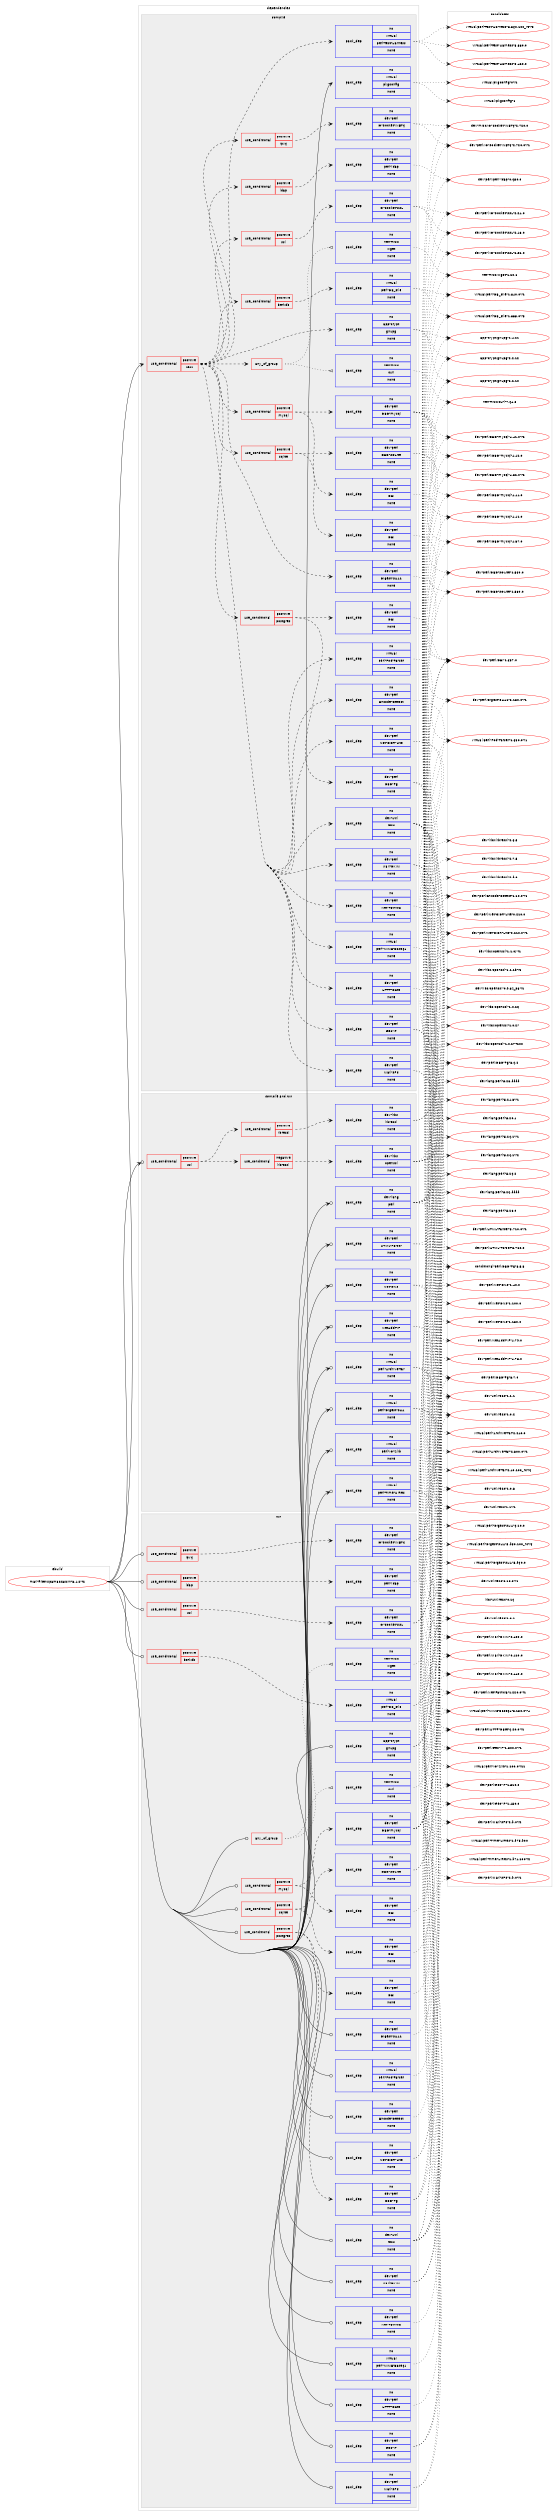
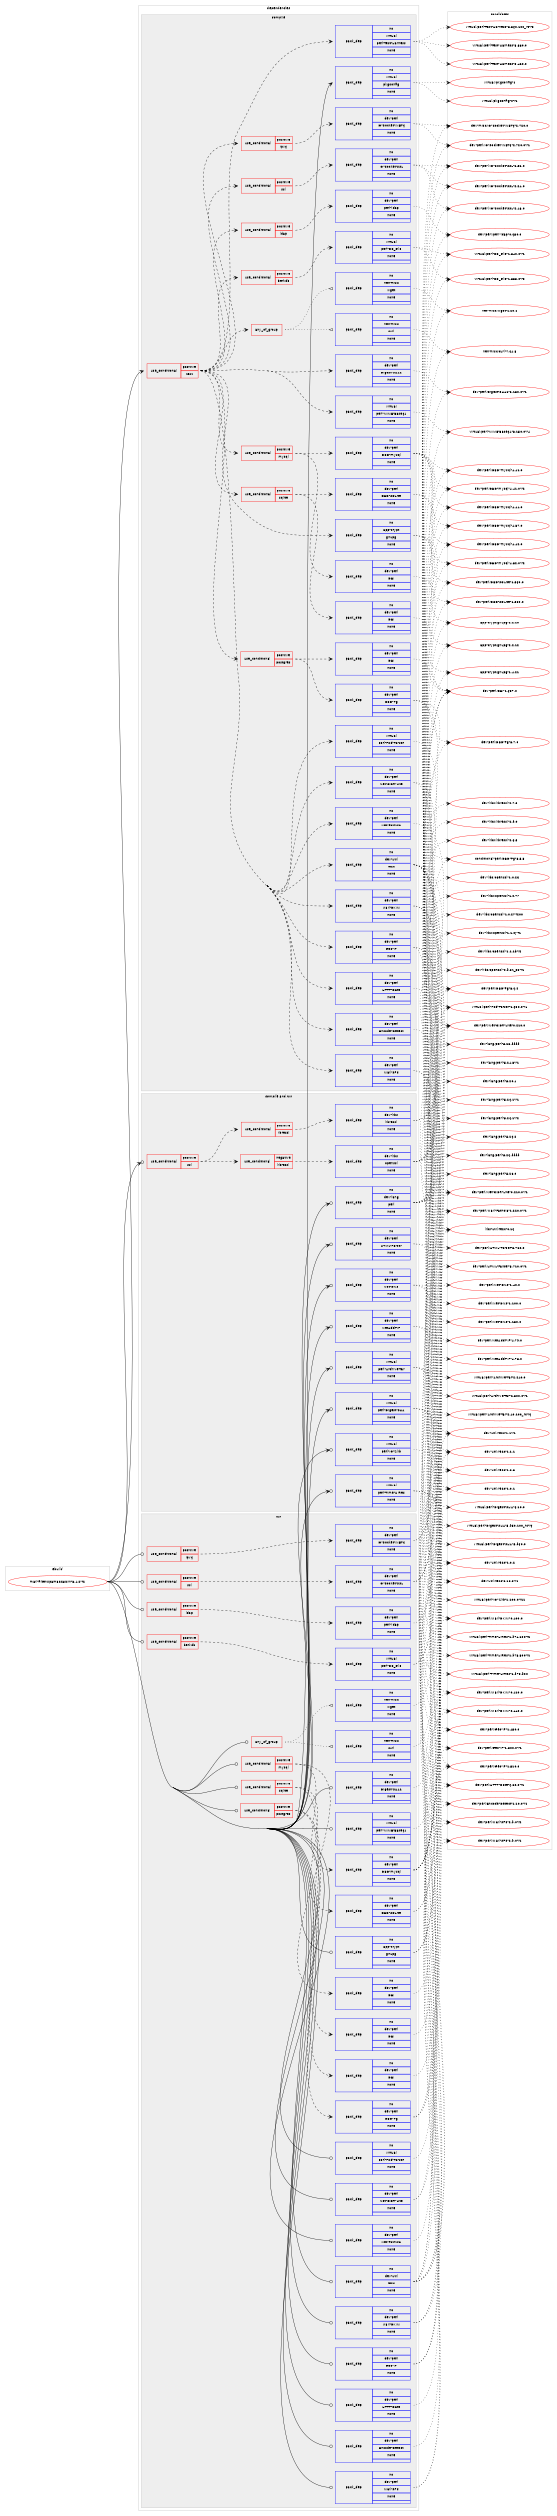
(500, 1026) -> (500, 896)
none -> (500, 1656)
(500, 1693) -> (500, 1211)
